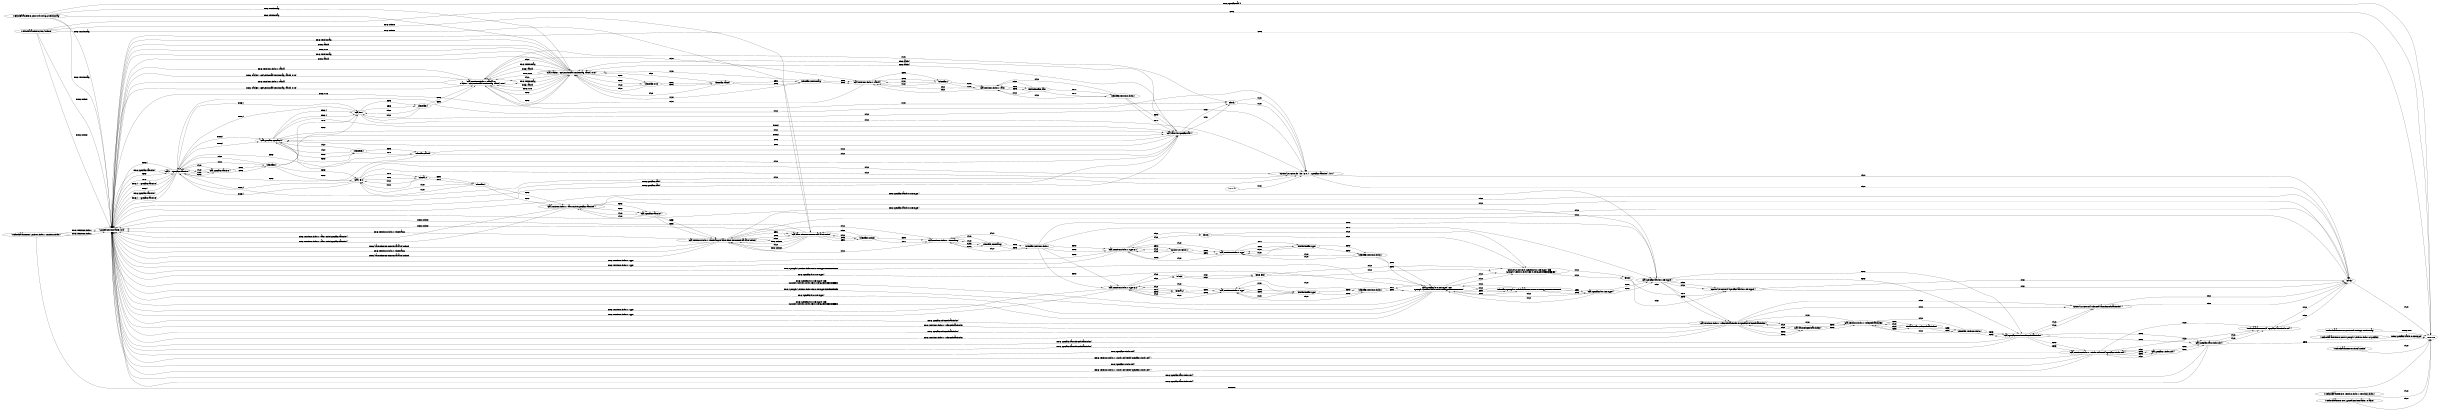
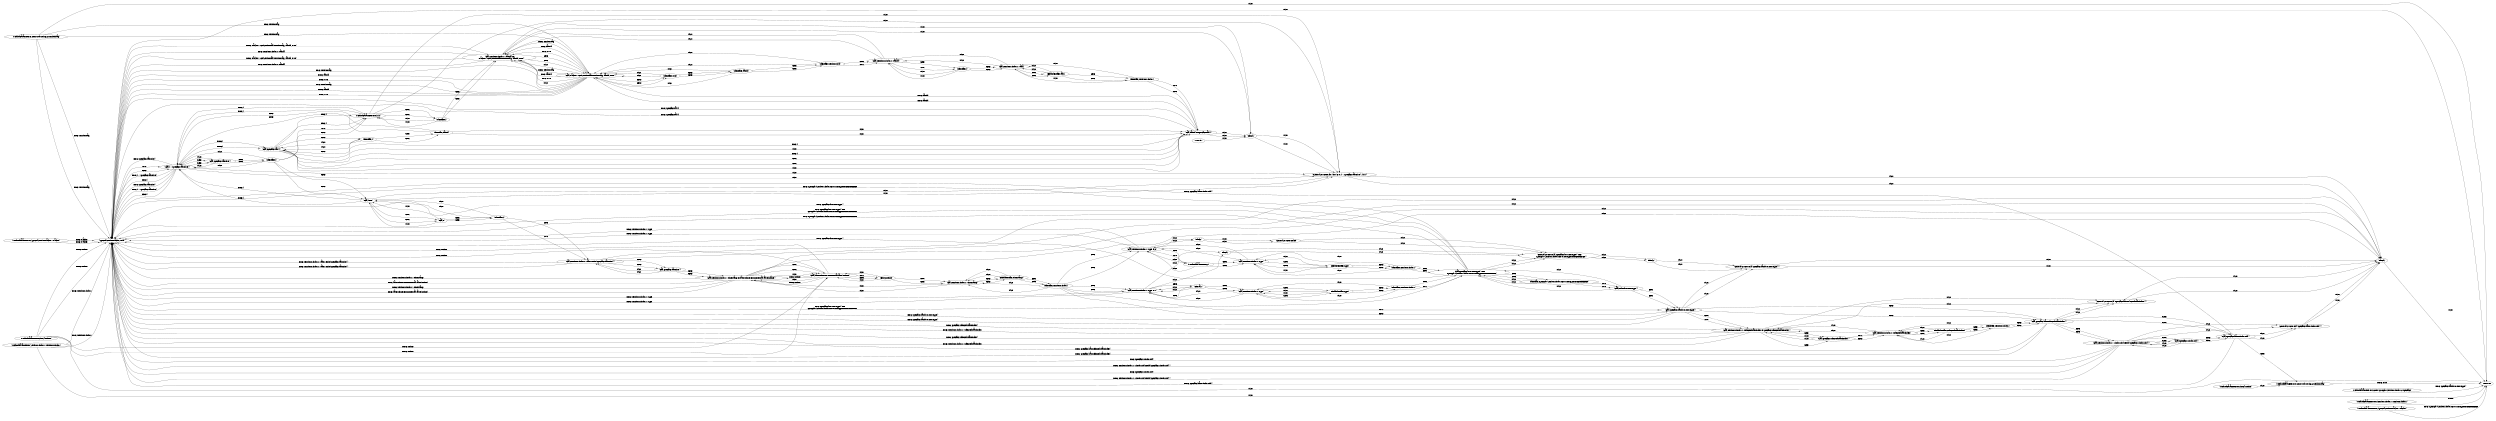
(1232, 3) -> (1251, 4)
(1232, 11) -> (1251, 389)
(1260, 32) -> (1286, 9)
(811, 81) -> (830, 64)
(359, 113) -> (368, 116)
(271, 141) -> (271, 149)
none -> (1198, 141)
(423, 178) -> (442, 221)
(1232, 189) -> none
(811, 234) -> (830, 275)
(867, 238) -> (886, 278)
none -> (36, 241)
(992, 244) -> (1011, 278)
(1180, 250) -> (1198, 287)
(1260, 275) -> (1286, 241)
(1529, 290) -> (1559, 282)
(1180, 291) -> (1198, 264)
(1601, 292) -> (1626, 288)
(2098, 307) -> (2121, 302)
(1808, 328) -> (1834, 339)
(2269, 329) -> (2300, 326)
(2023, 336) -> (2049, 322)
(2326, 343) -> (2267, 360)
(2396, 353) -> (2268, 386)
(1232, 387) -> (1251, 395)
(2407, 391) -> (2451, 399)
(2407, 399) -> (2451, 407)
